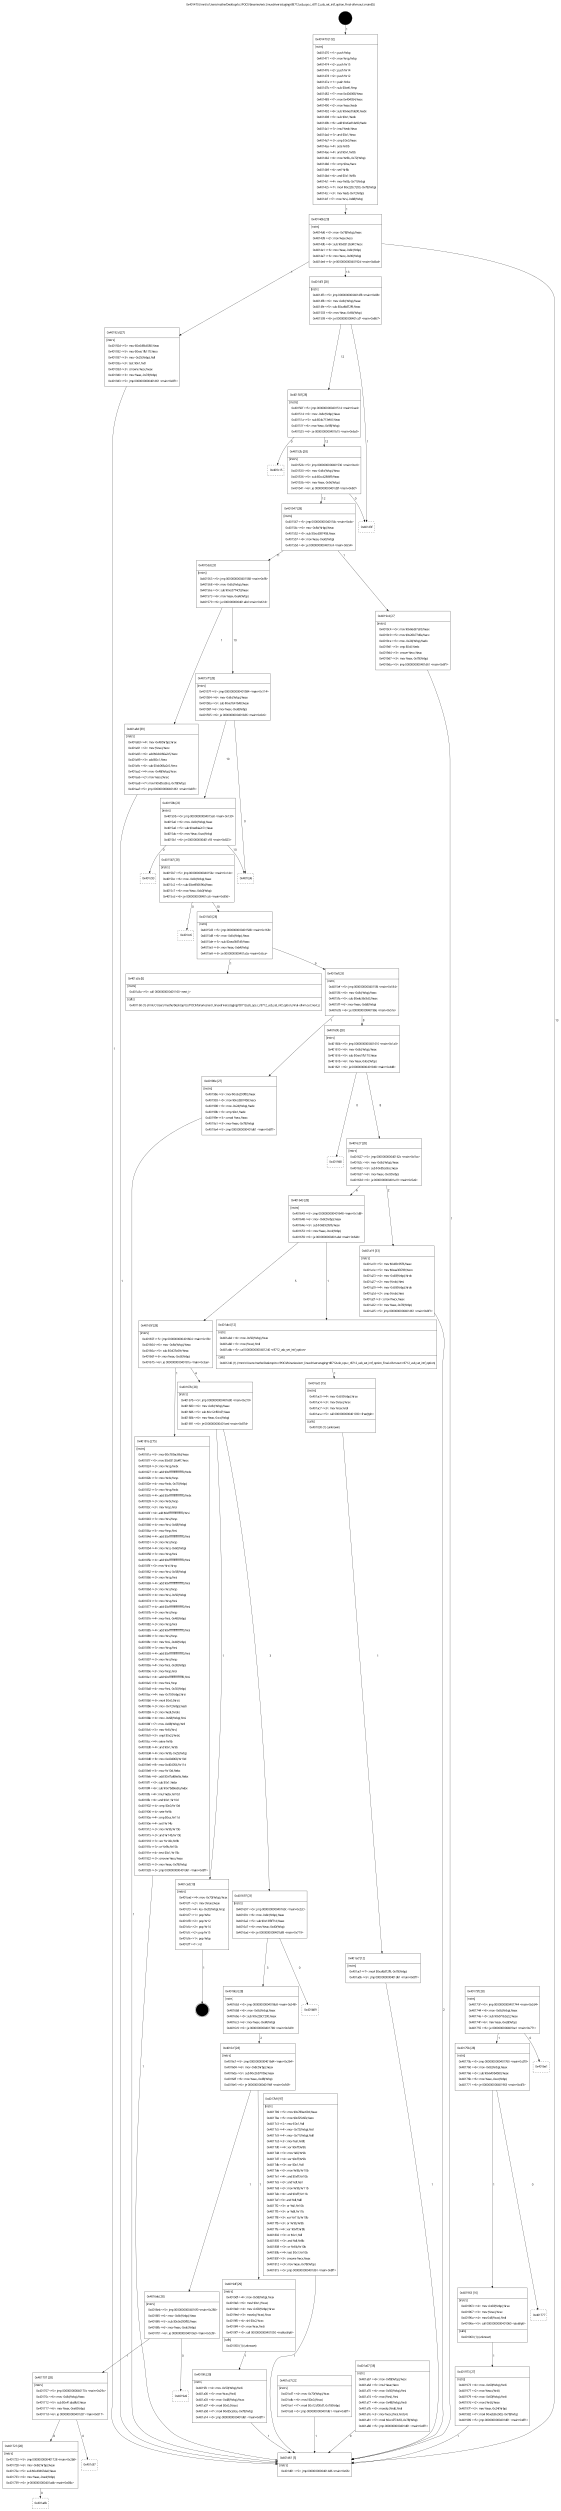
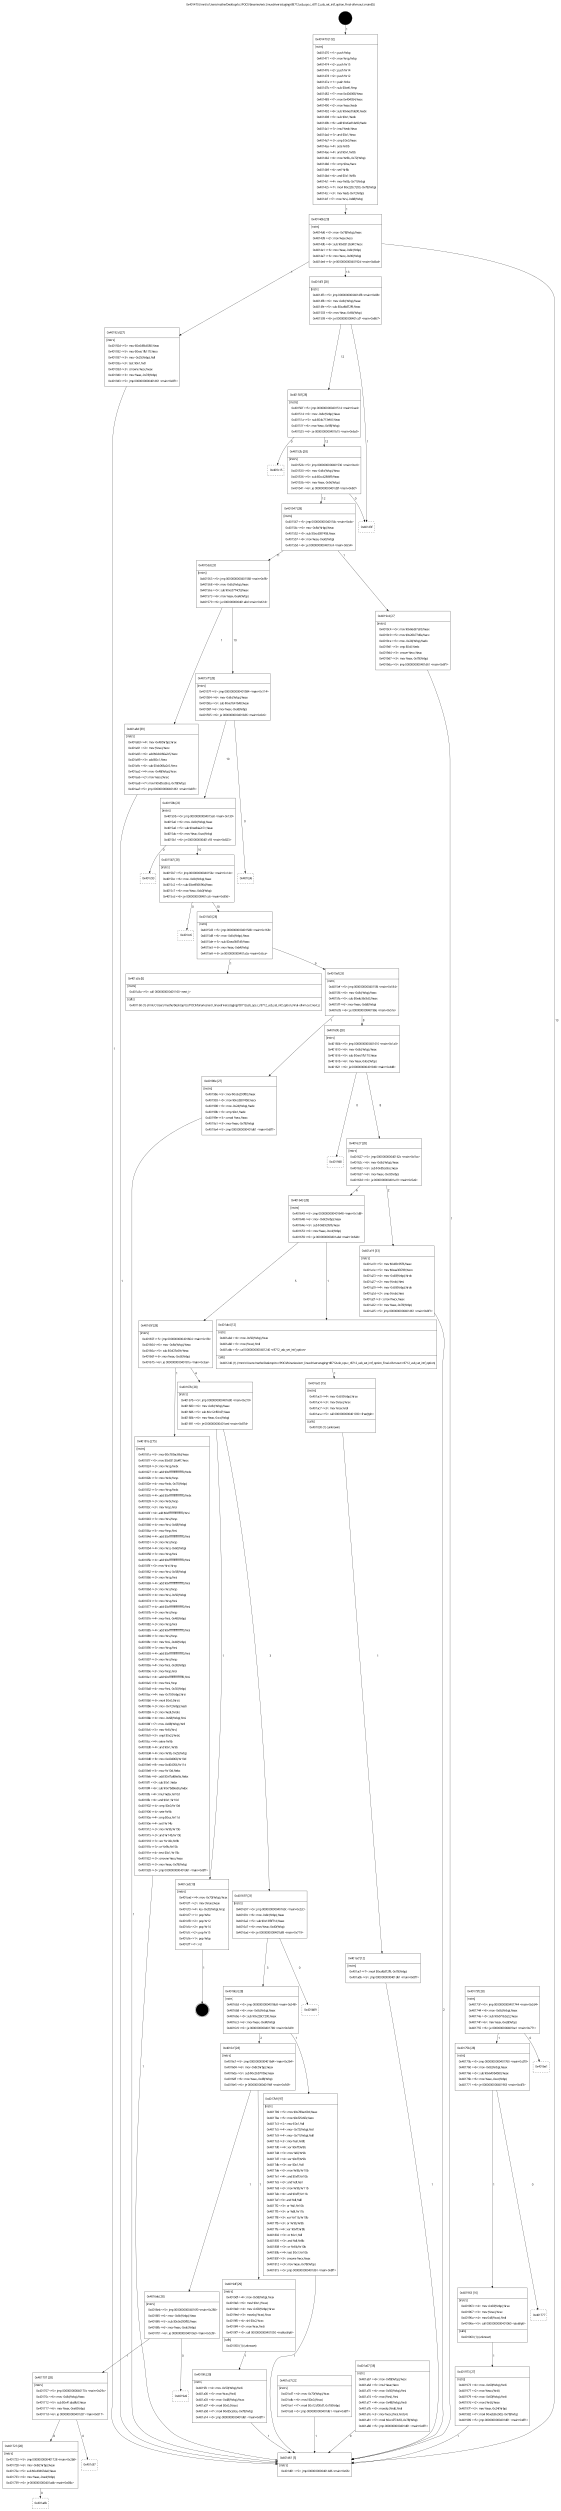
(237, 857) -> (197, 849)
none -> (303, 2062)
